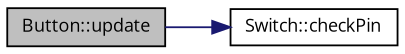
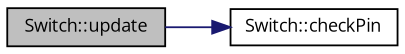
(86, 27) -> (86, 27)
